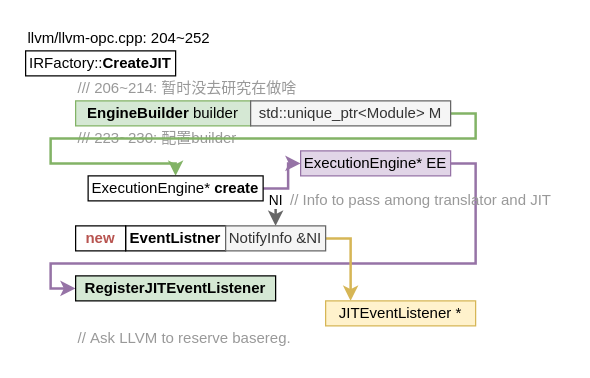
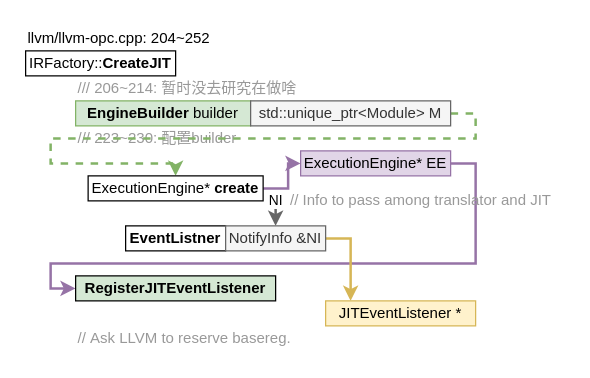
(210, 138) -> (210, 138)
(101, 238) -> none
